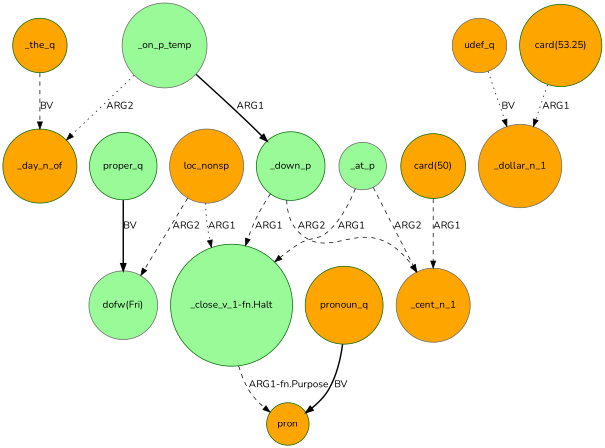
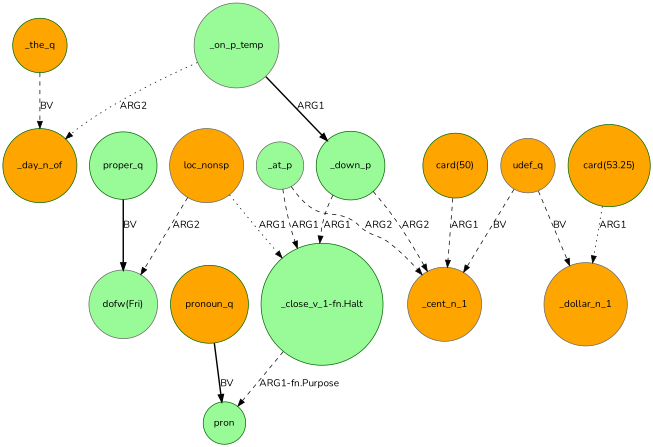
(496, 96) -> (553, 225)
none -> (491, 228)
(288, 424) -> (224, 423)
